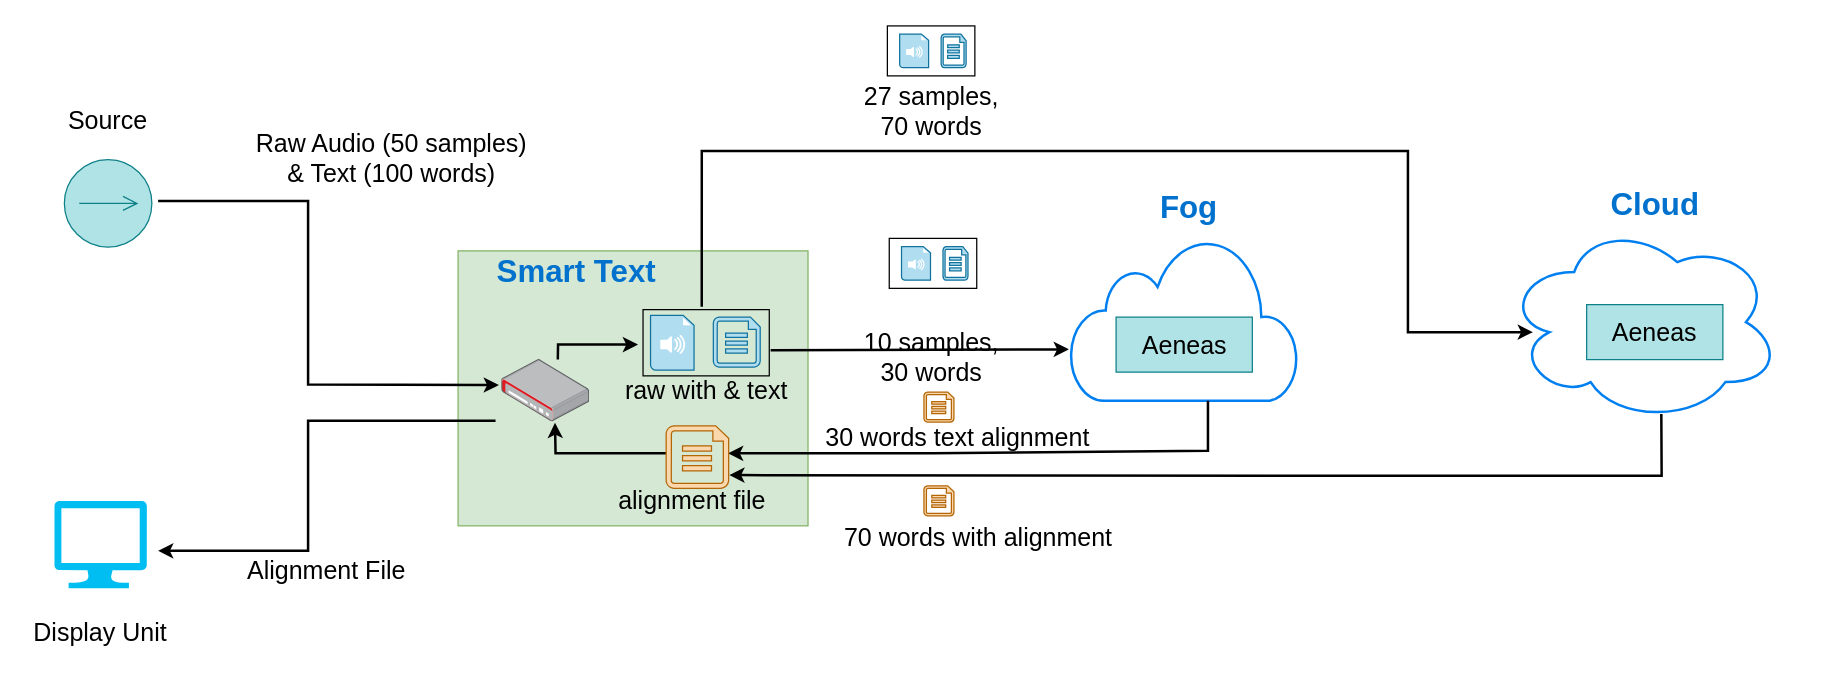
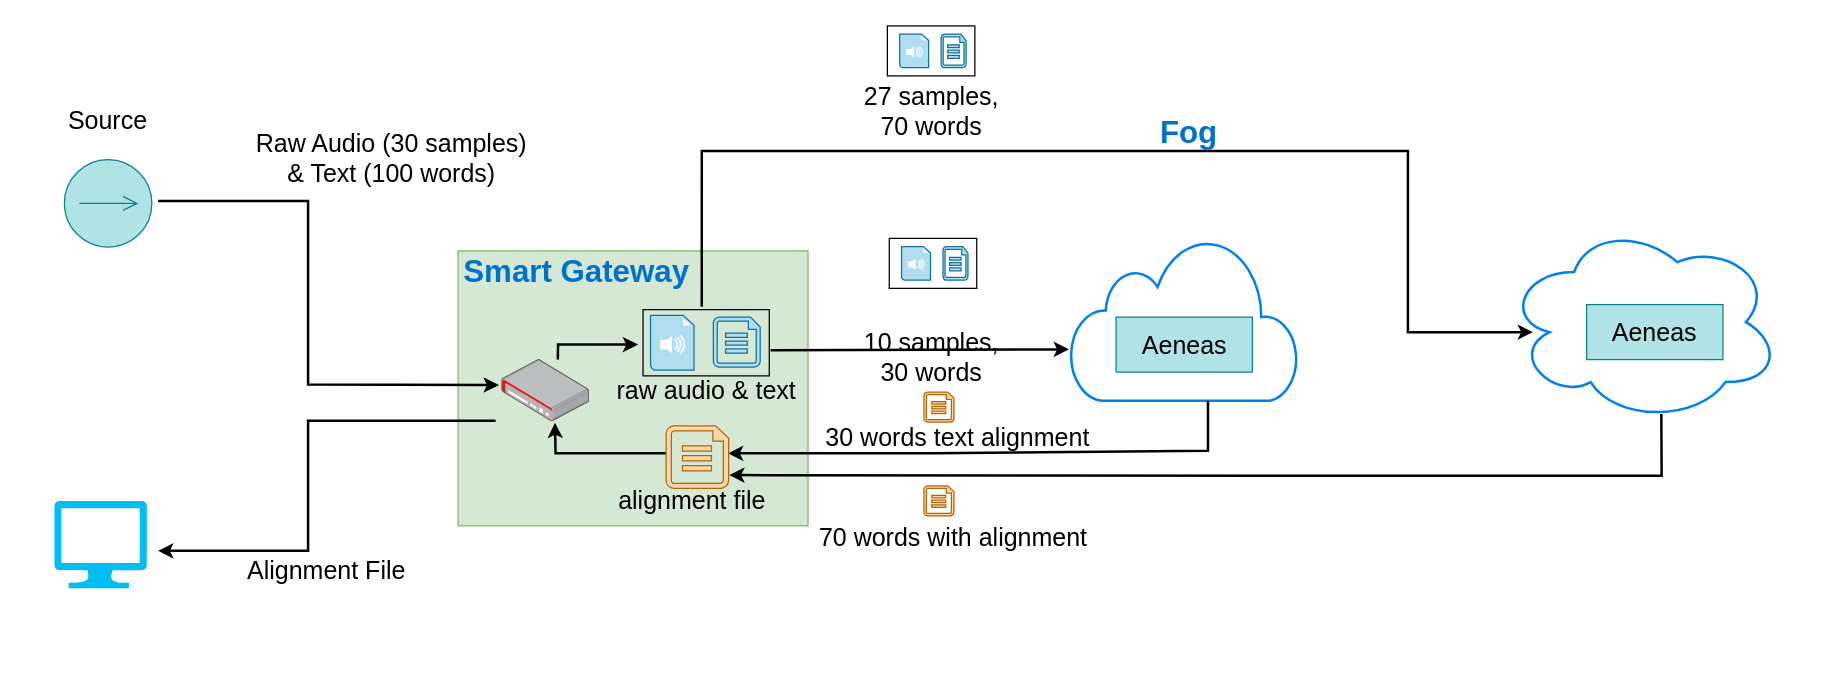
(392, 157) -> (392, 157)
(1655, 203) -> none
(1189, 206) -> (1189, 131)
(577, 269) -> (577, 269)
(707, 391) -> (707, 391)
(979, 538) -> (954, 538)
(101, 632) -> none
